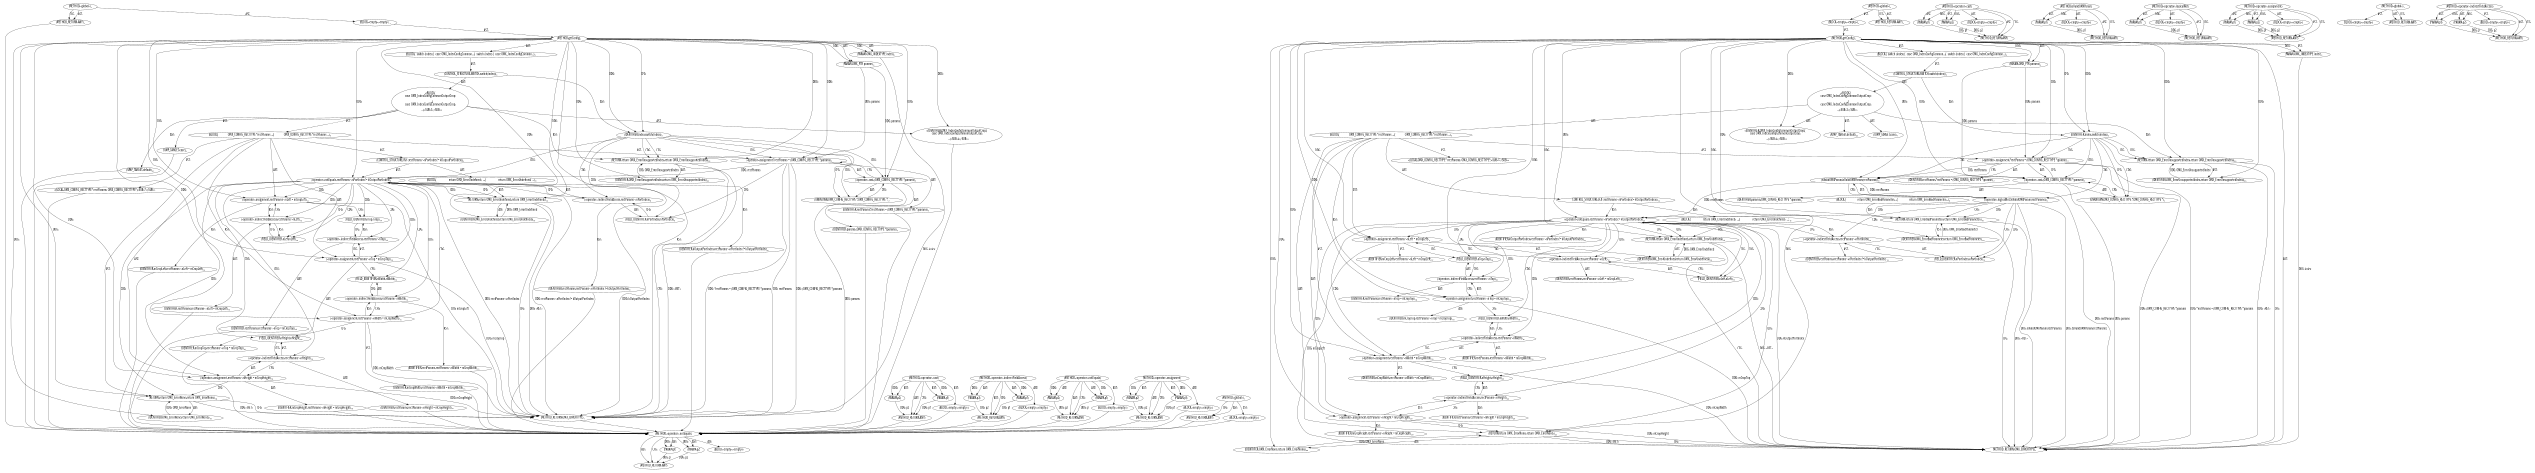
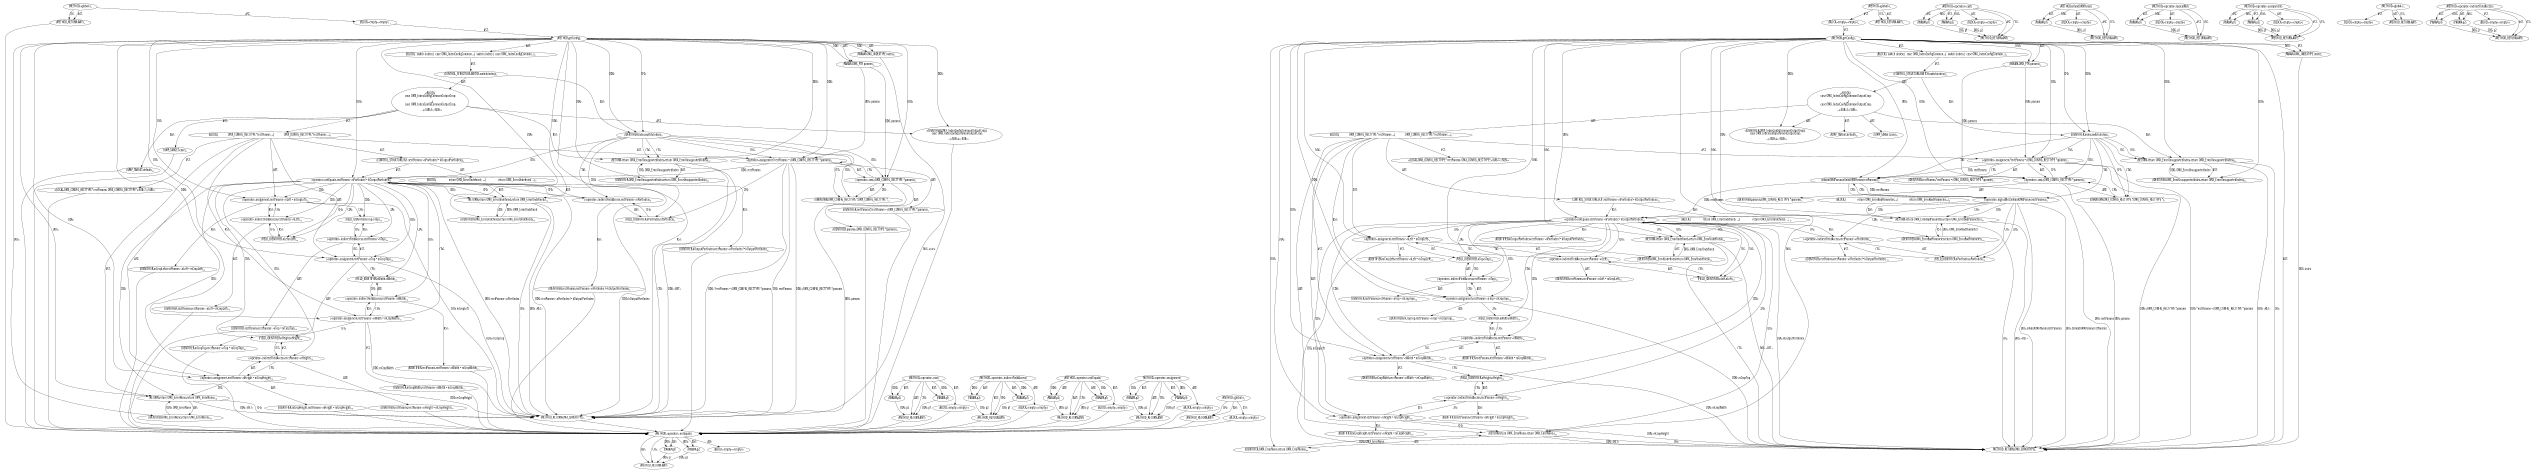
(1862, 190) -> (1862, 190)
